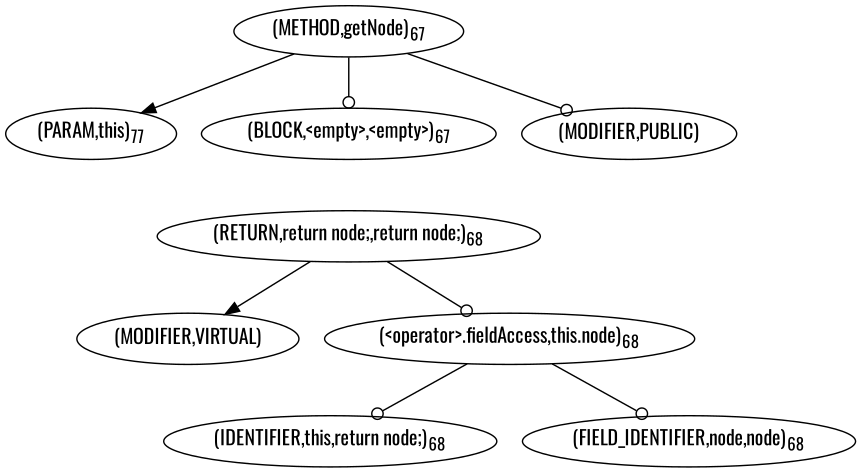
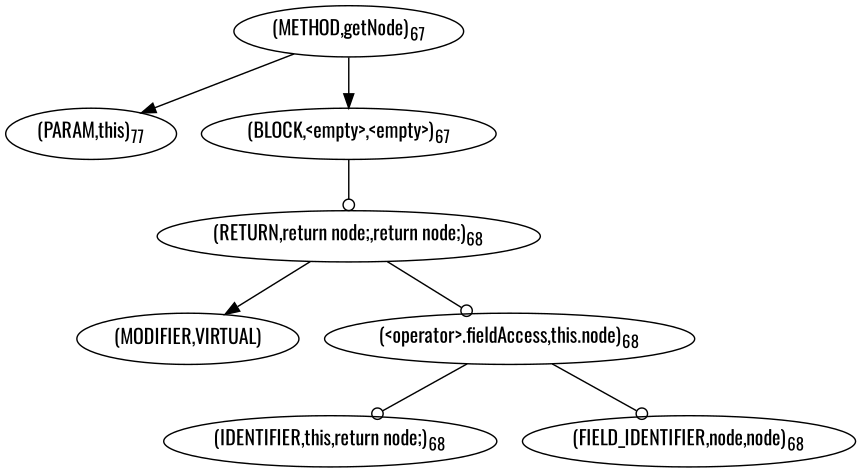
(349, 77) -> (349, 77)
(629, 134) -> none
none -> (349, 179)
